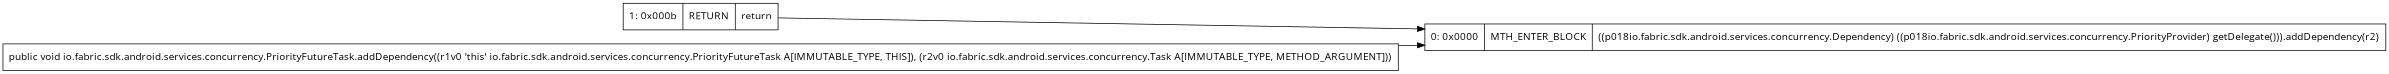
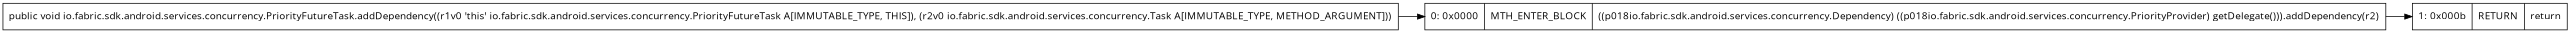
(1098, 23) -> (2395, 17)
